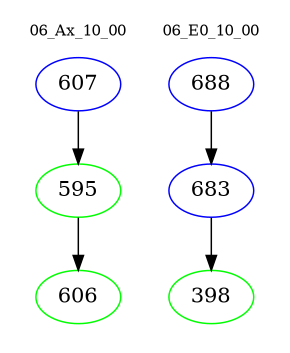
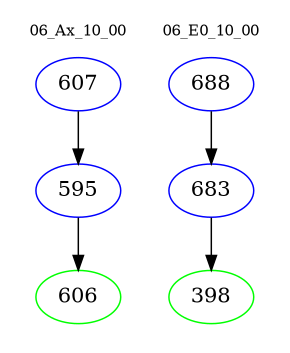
(78, 191) -> (78, 191)
